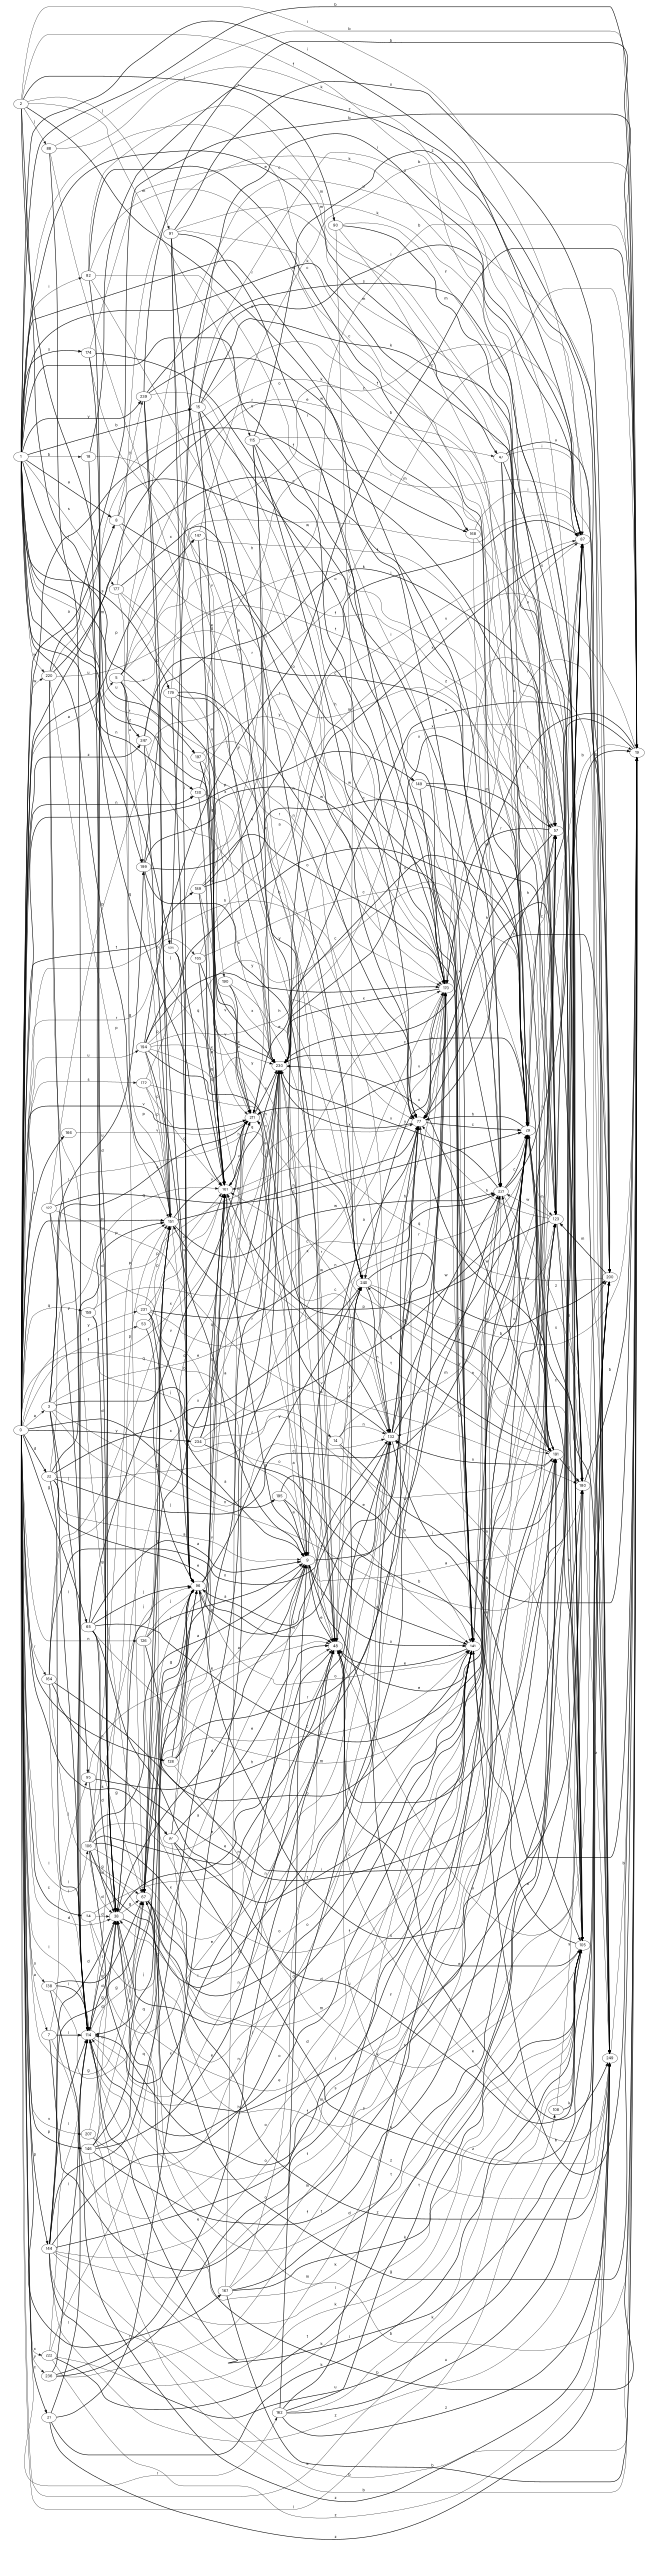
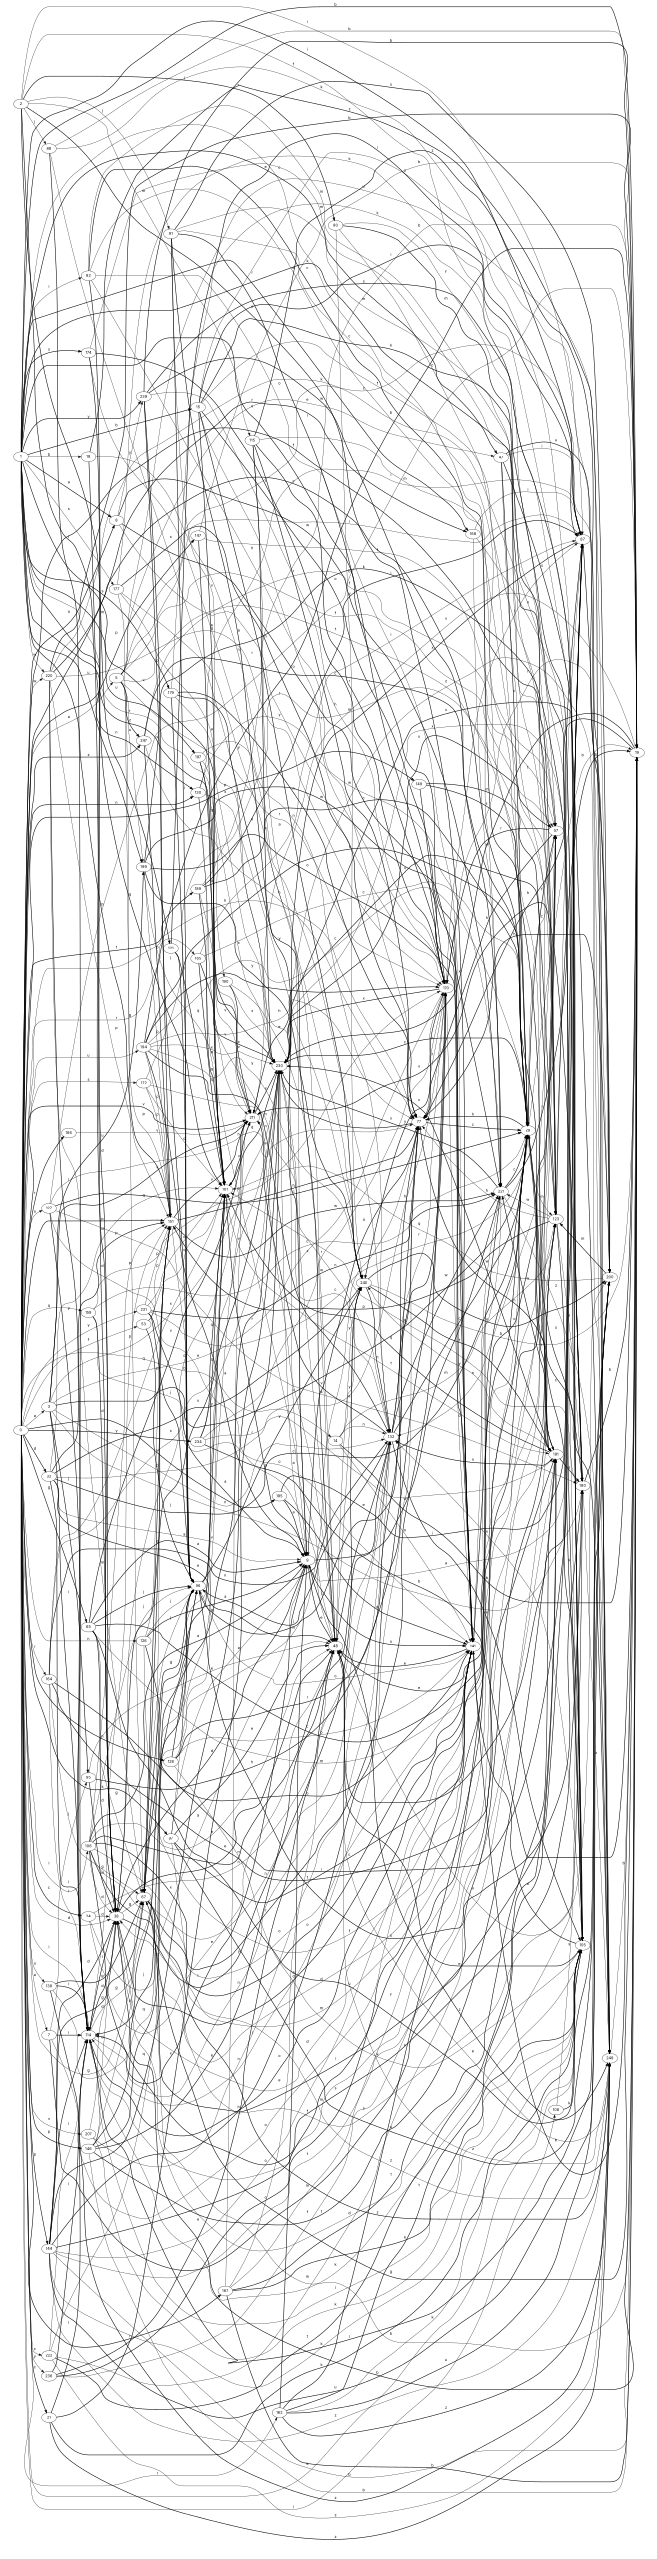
none -> (23, 1316)
